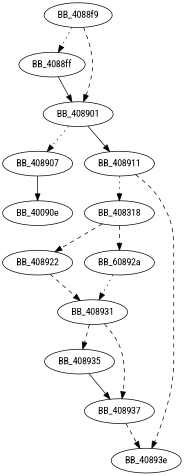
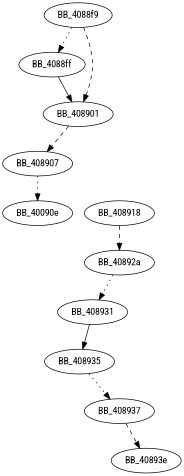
(60, 136) -> (60, 136)
(119, 164) -> none
(38, 185) -> (38, 185)
(119, 213) -> (119, 213)
(38, 263) -> none
(119, 263) -> (119, 263)
(87, 333) -> (87, 333)
(122, 355) -> none
(97, 384) -> (97, 384)
